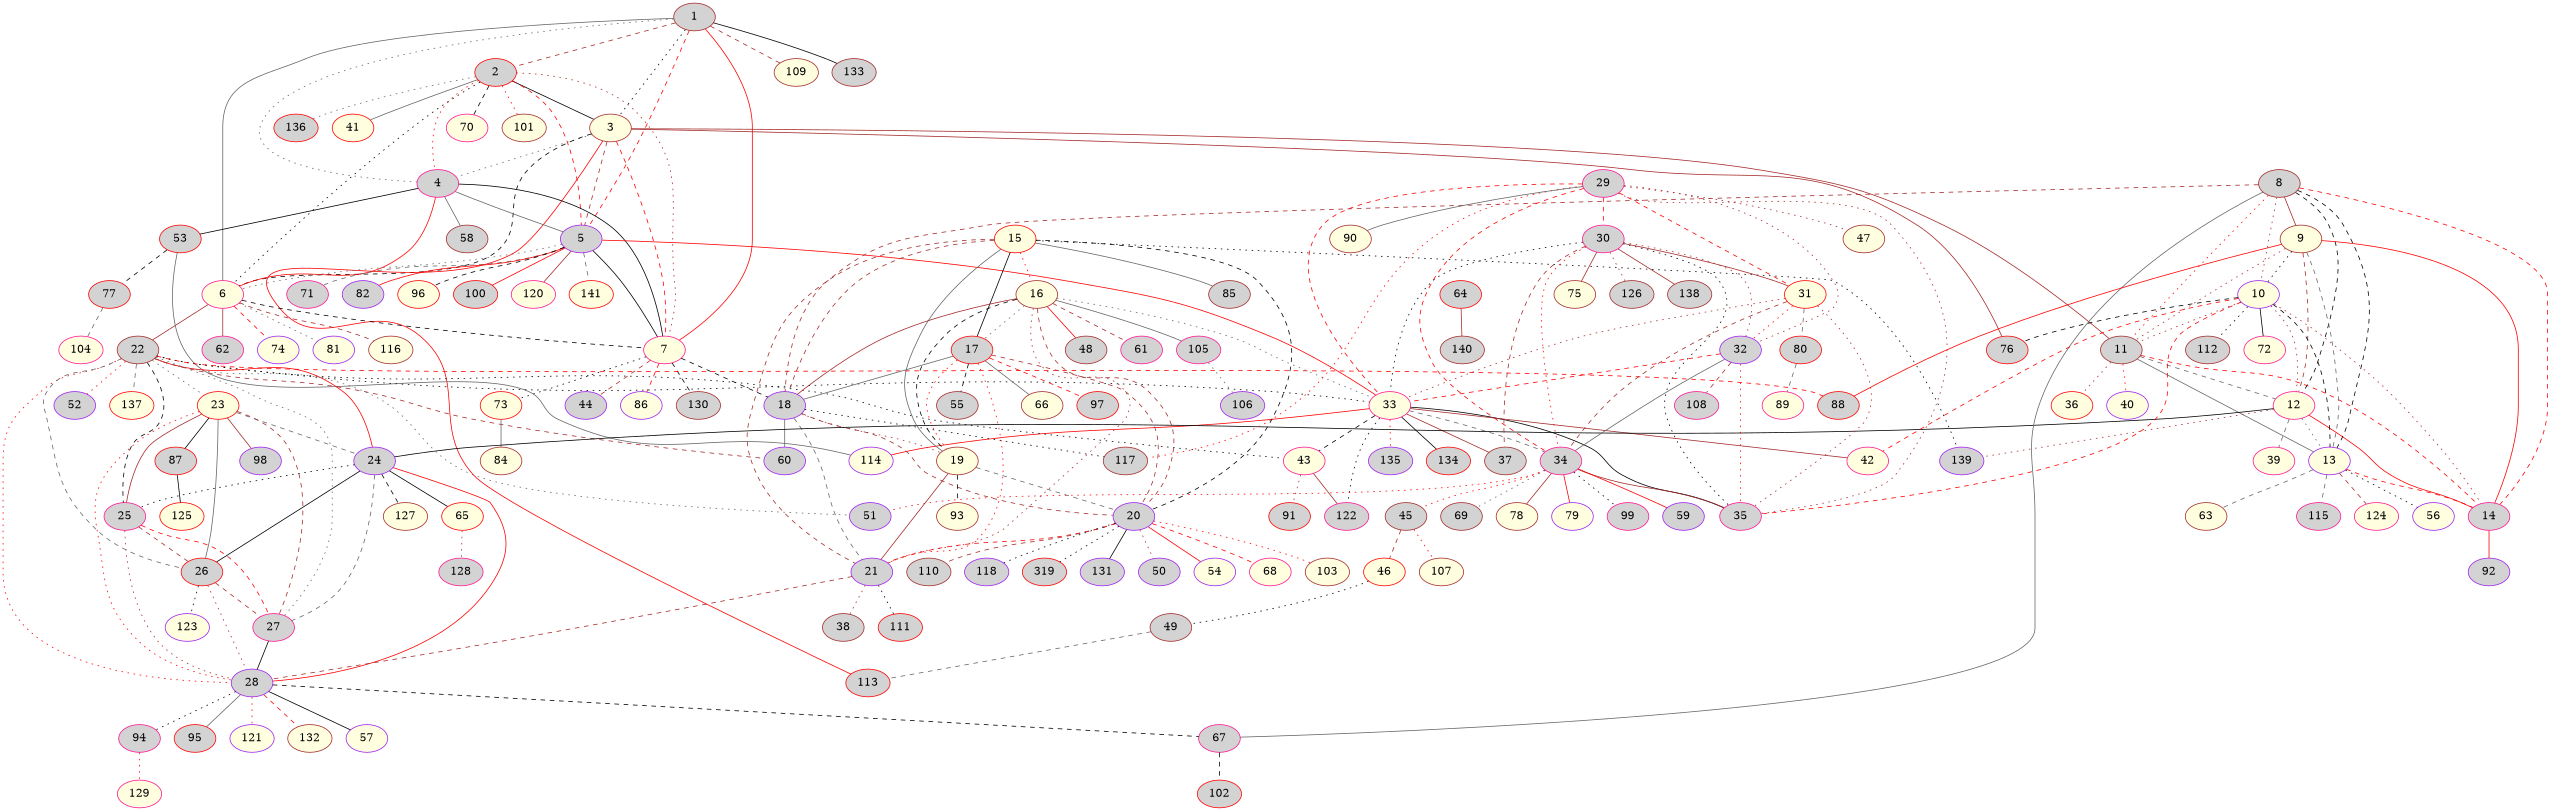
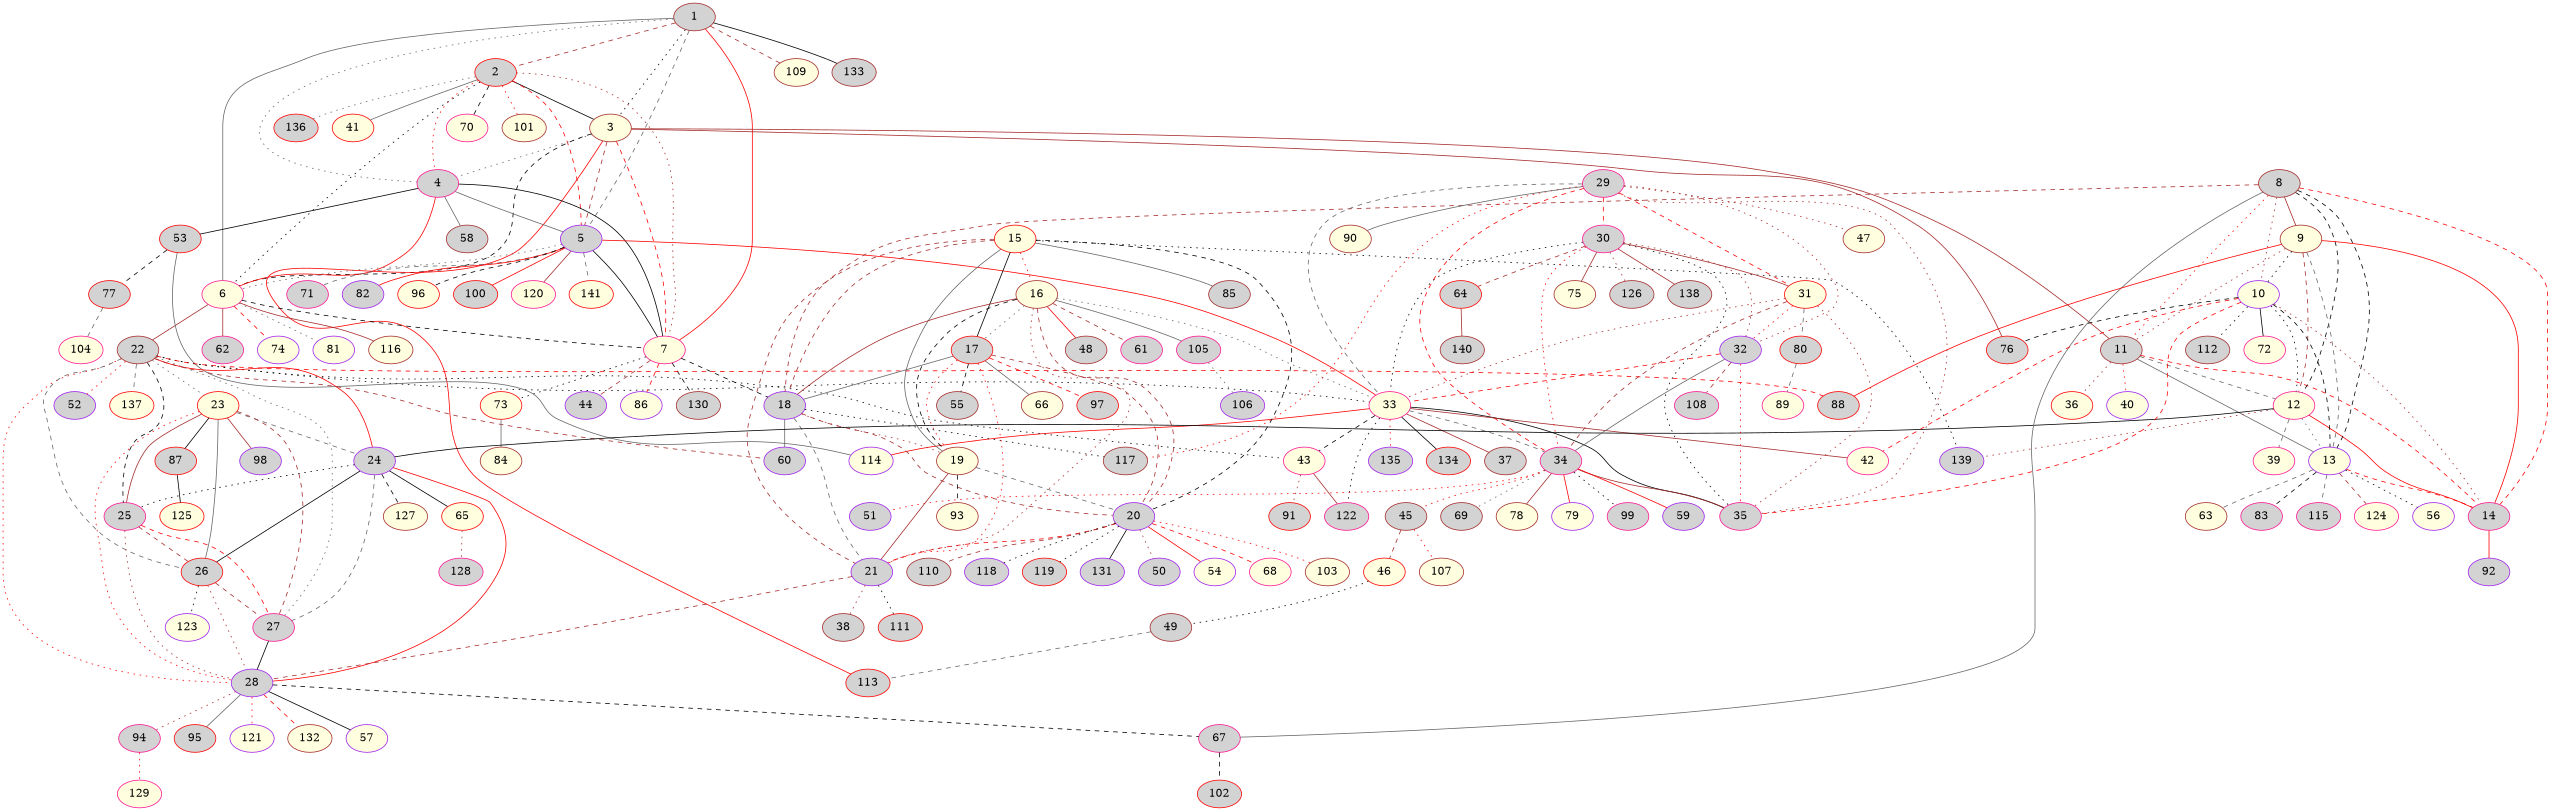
(641, 136) -> (641, 136)
(1366, 203) -> (1366, 203)
(279, 316) -> (279, 316)
(2190, 322) -> none
(1516, 332) -> (1523, 269)
(2295, 345) -> (2295, 345)
(486, 479) -> none
none -> (2262, 516)
(1044, 572) -> (1044, 572)
(196, 711) -> (196, 711)
